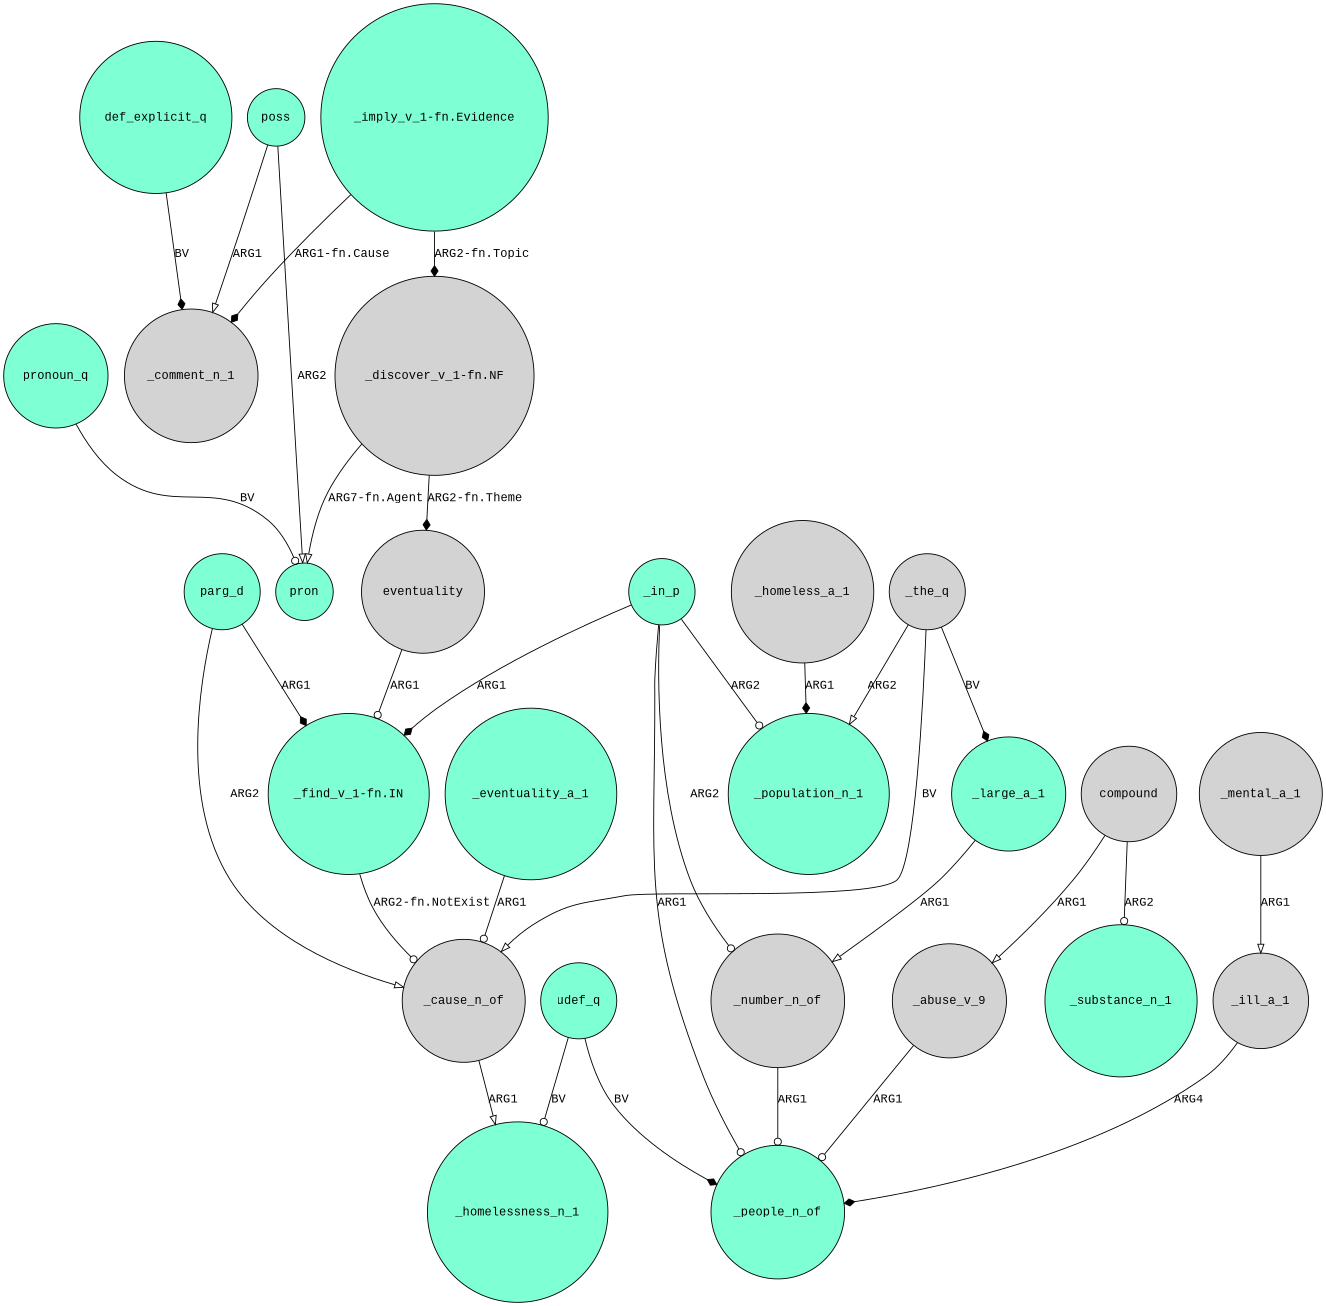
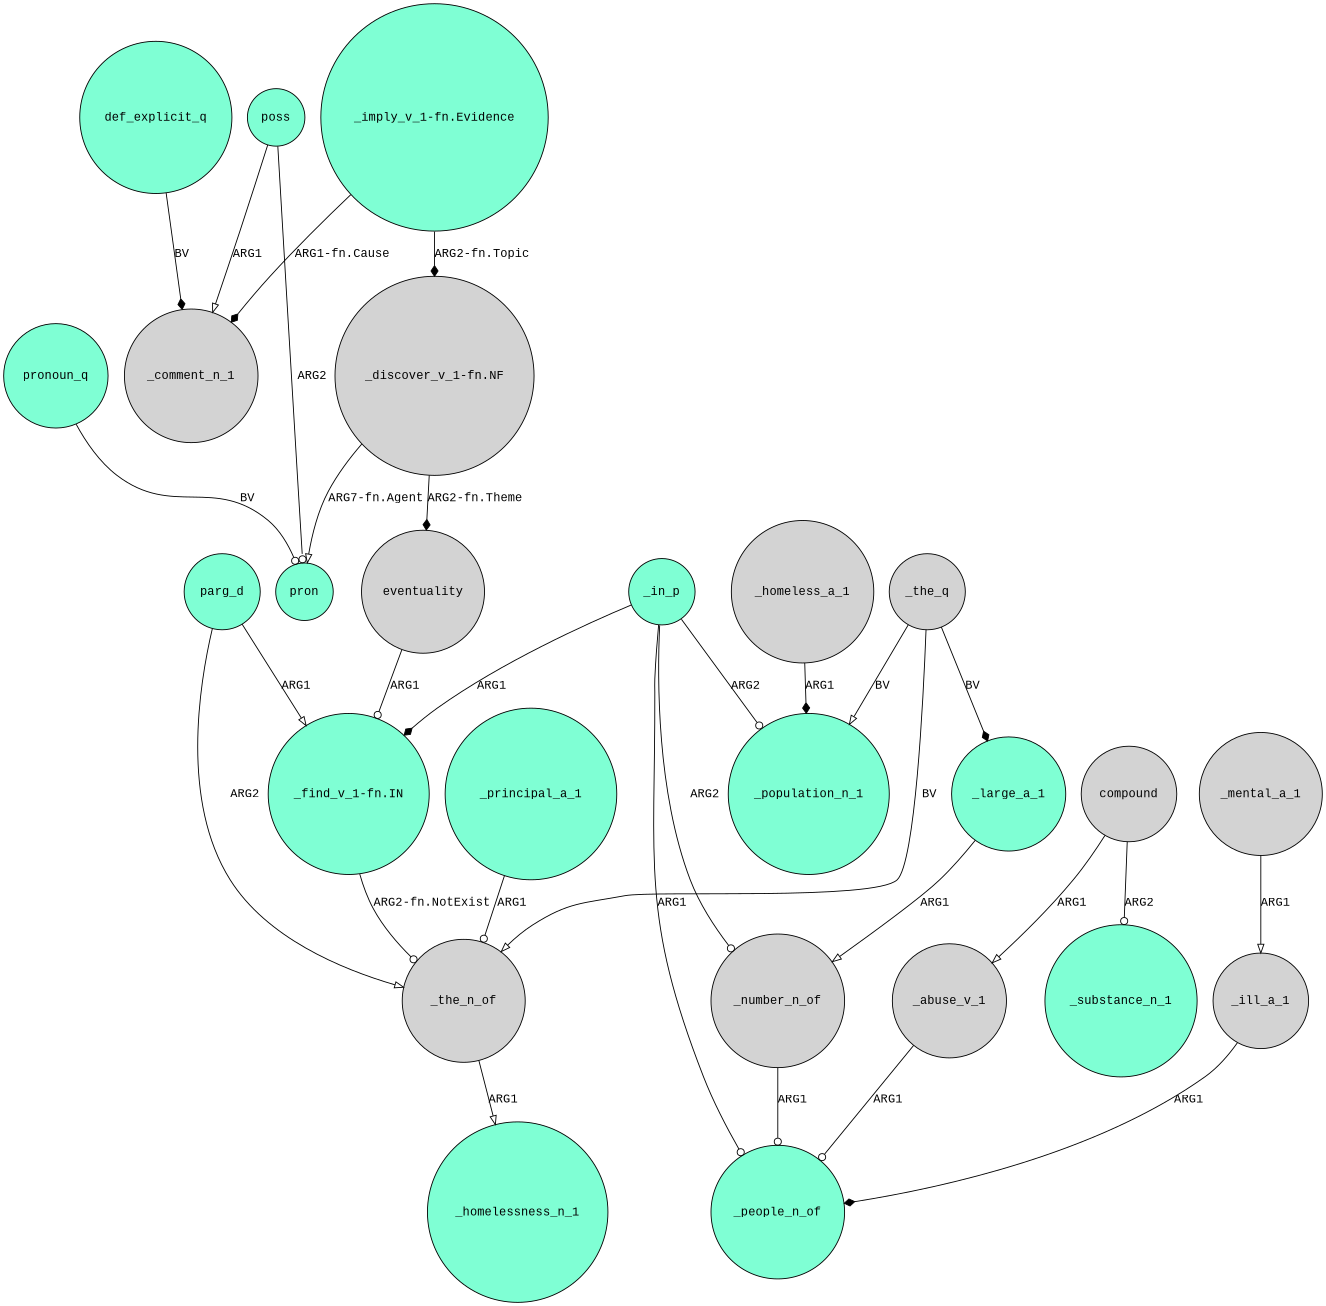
(290, 350) -> (290, 350)
(272, 671) -> (272, 671)
(883, 686) -> (883, 686)
(531, 794) -> (531, 794)
(464, 1001) -> (464, 1001)
(579, 1001) -> none
(949, 1001) -> (949, 1001)
(1189, 1099) -> (1189, 1099)
